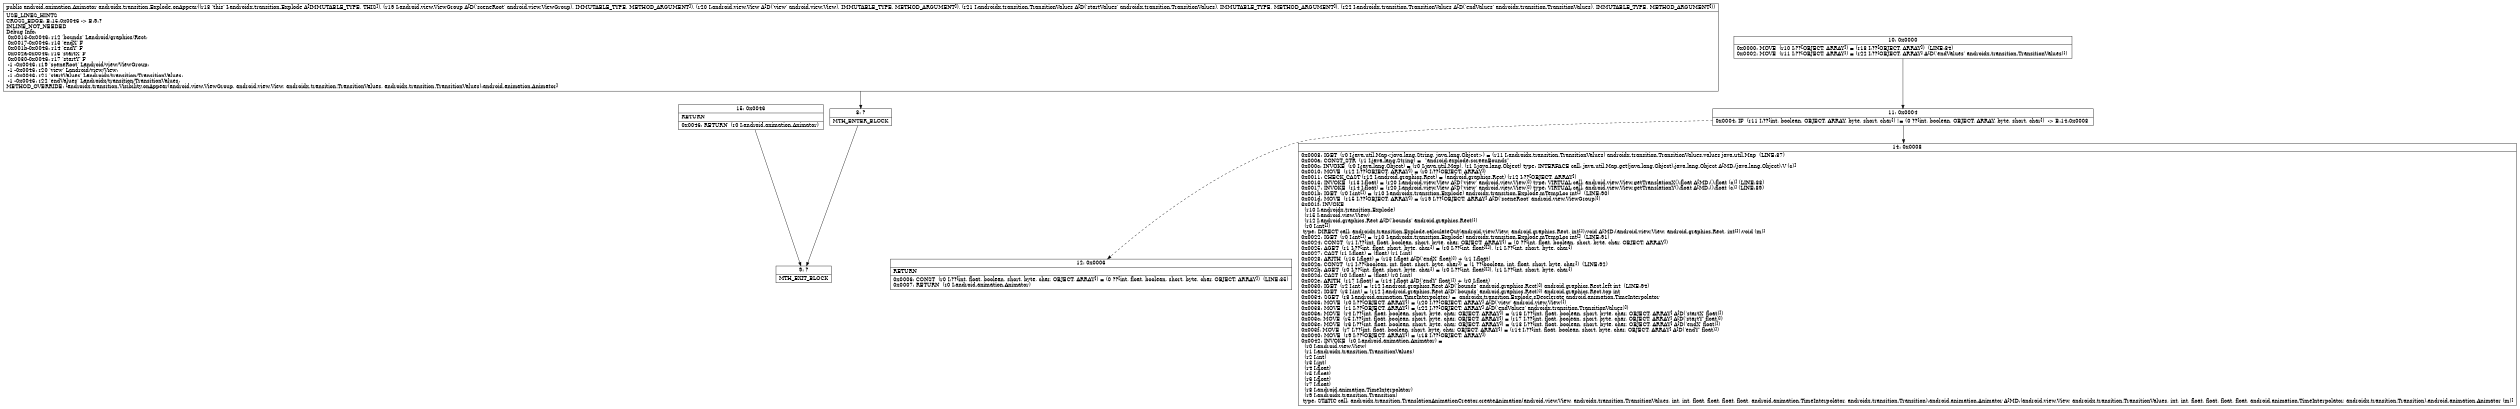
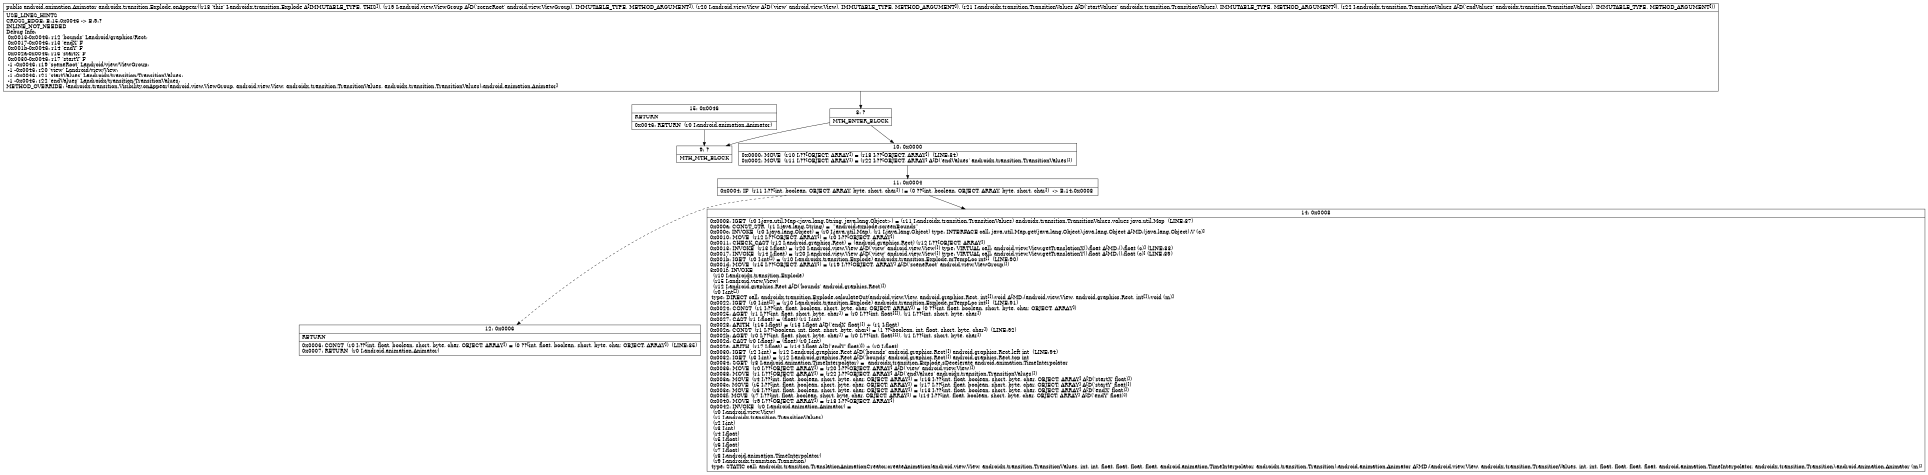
none -> (881, 133)
(804, 278) -> (704, 158)
